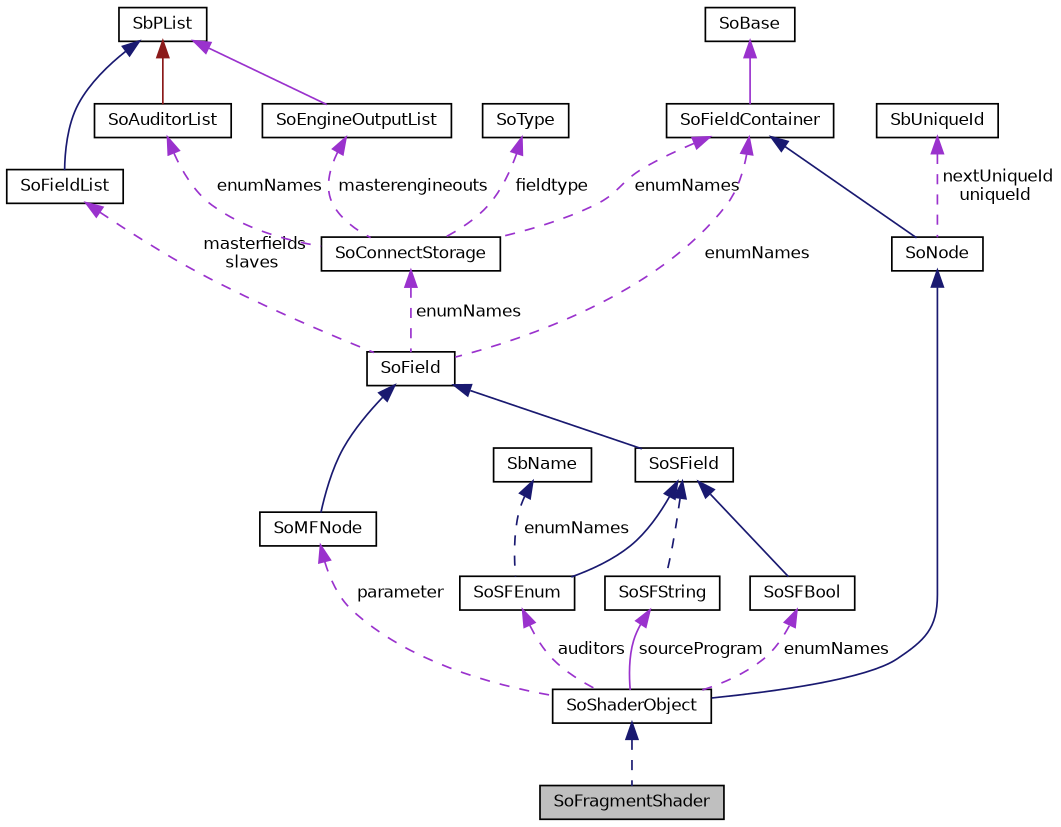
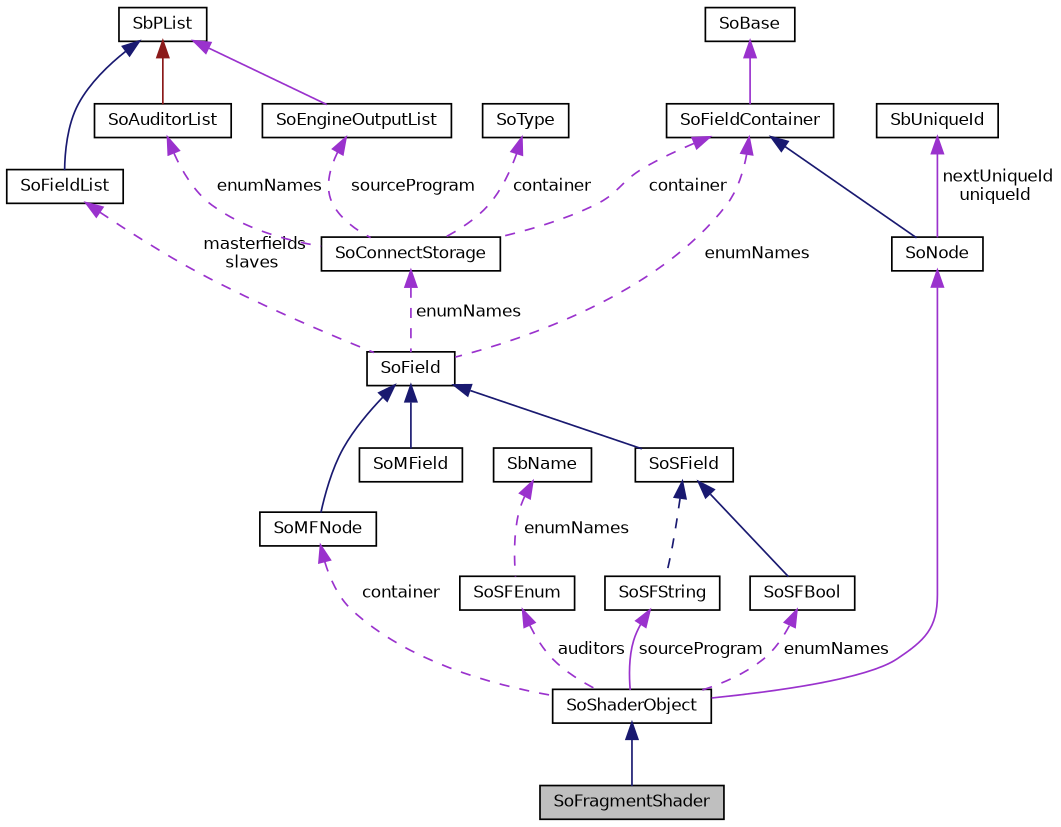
(411, 186) -> (411, 186)
(549, 186) -> (549, 186)
(685, 186) -> (685, 186)
(937, 196) -> (937, 196)
none -> (411, 465)
(515, 536) -> (515, 536)
(629, 547) -> none
(937, 576) -> (937, 576)
(398, 593) -> (398, 593)
(632, 763) -> (632, 763)
